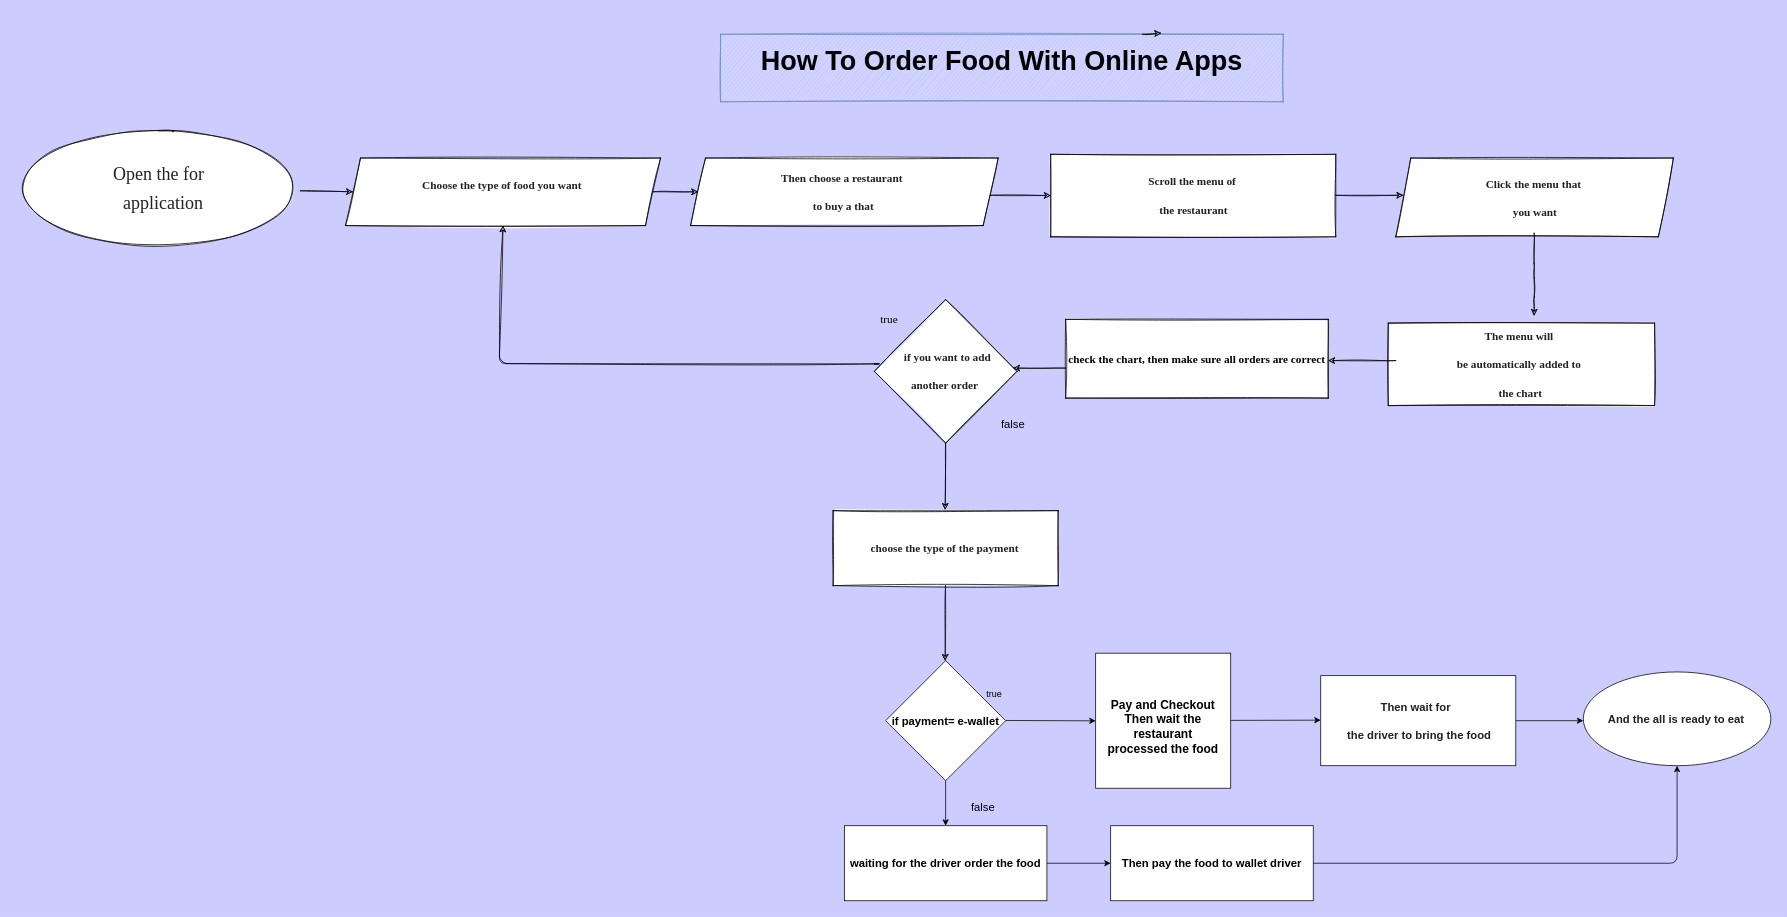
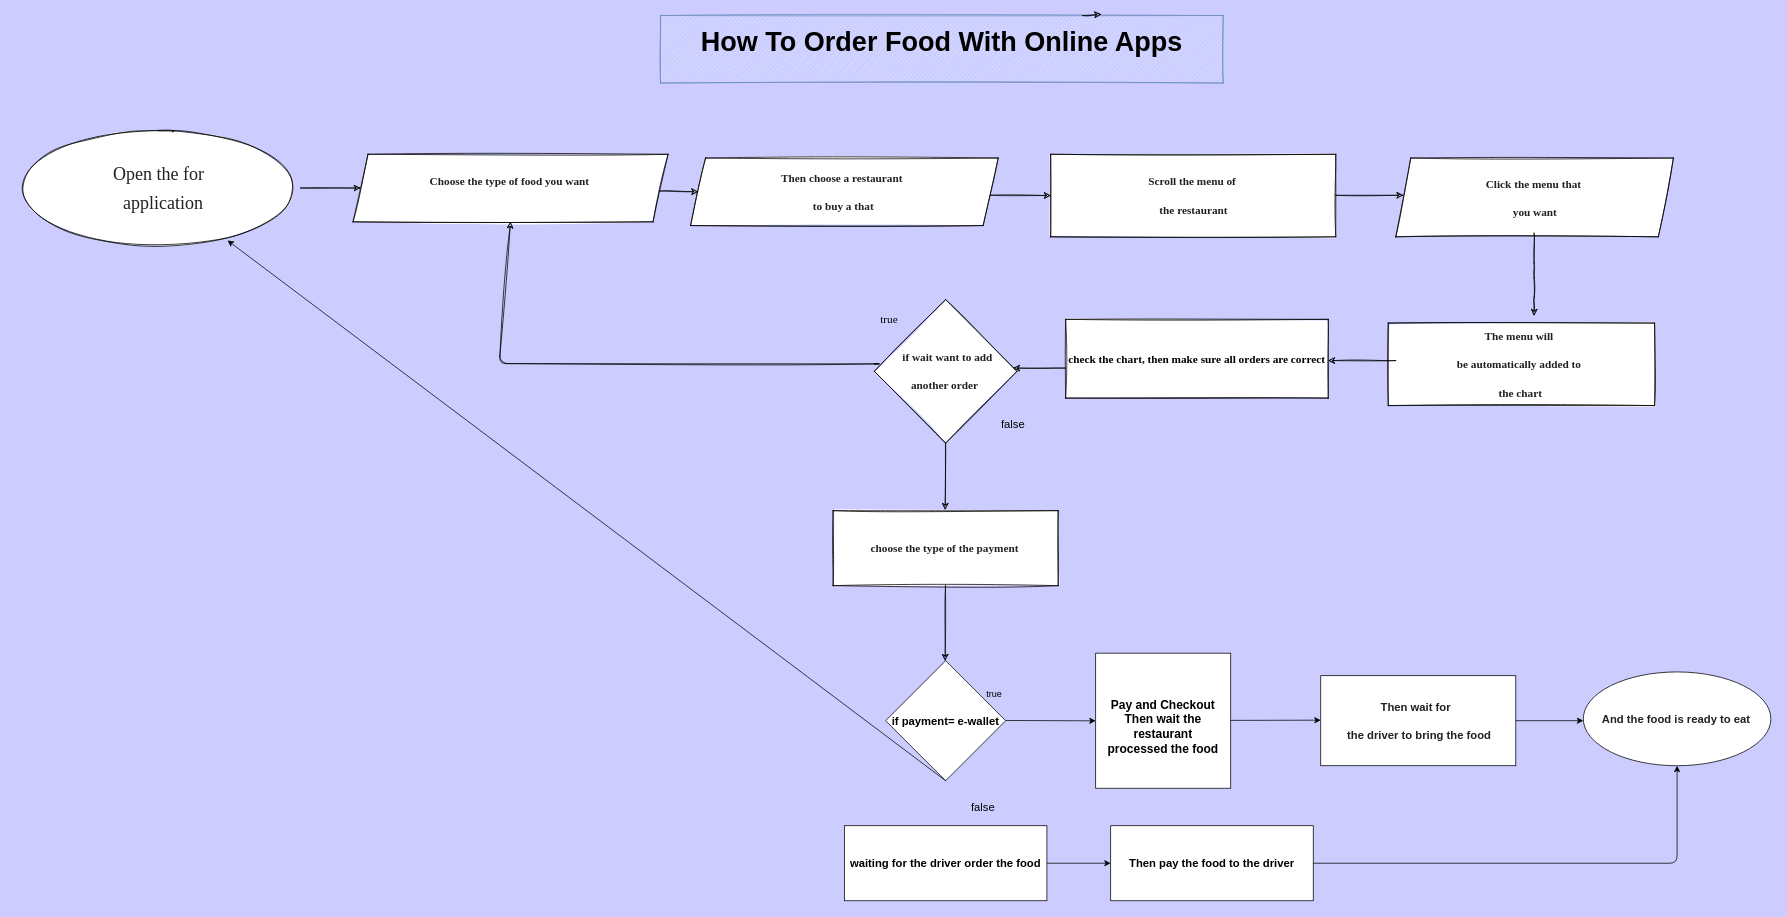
(1002, 68) -> (942, 49)
(503, 192) -> (510, 188)
(945, 371) -> (945, 371)
(1677, 719) -> (1677, 719)
(945, 800) -> (589, 512)
(1212, 863) -> (1212, 863)
